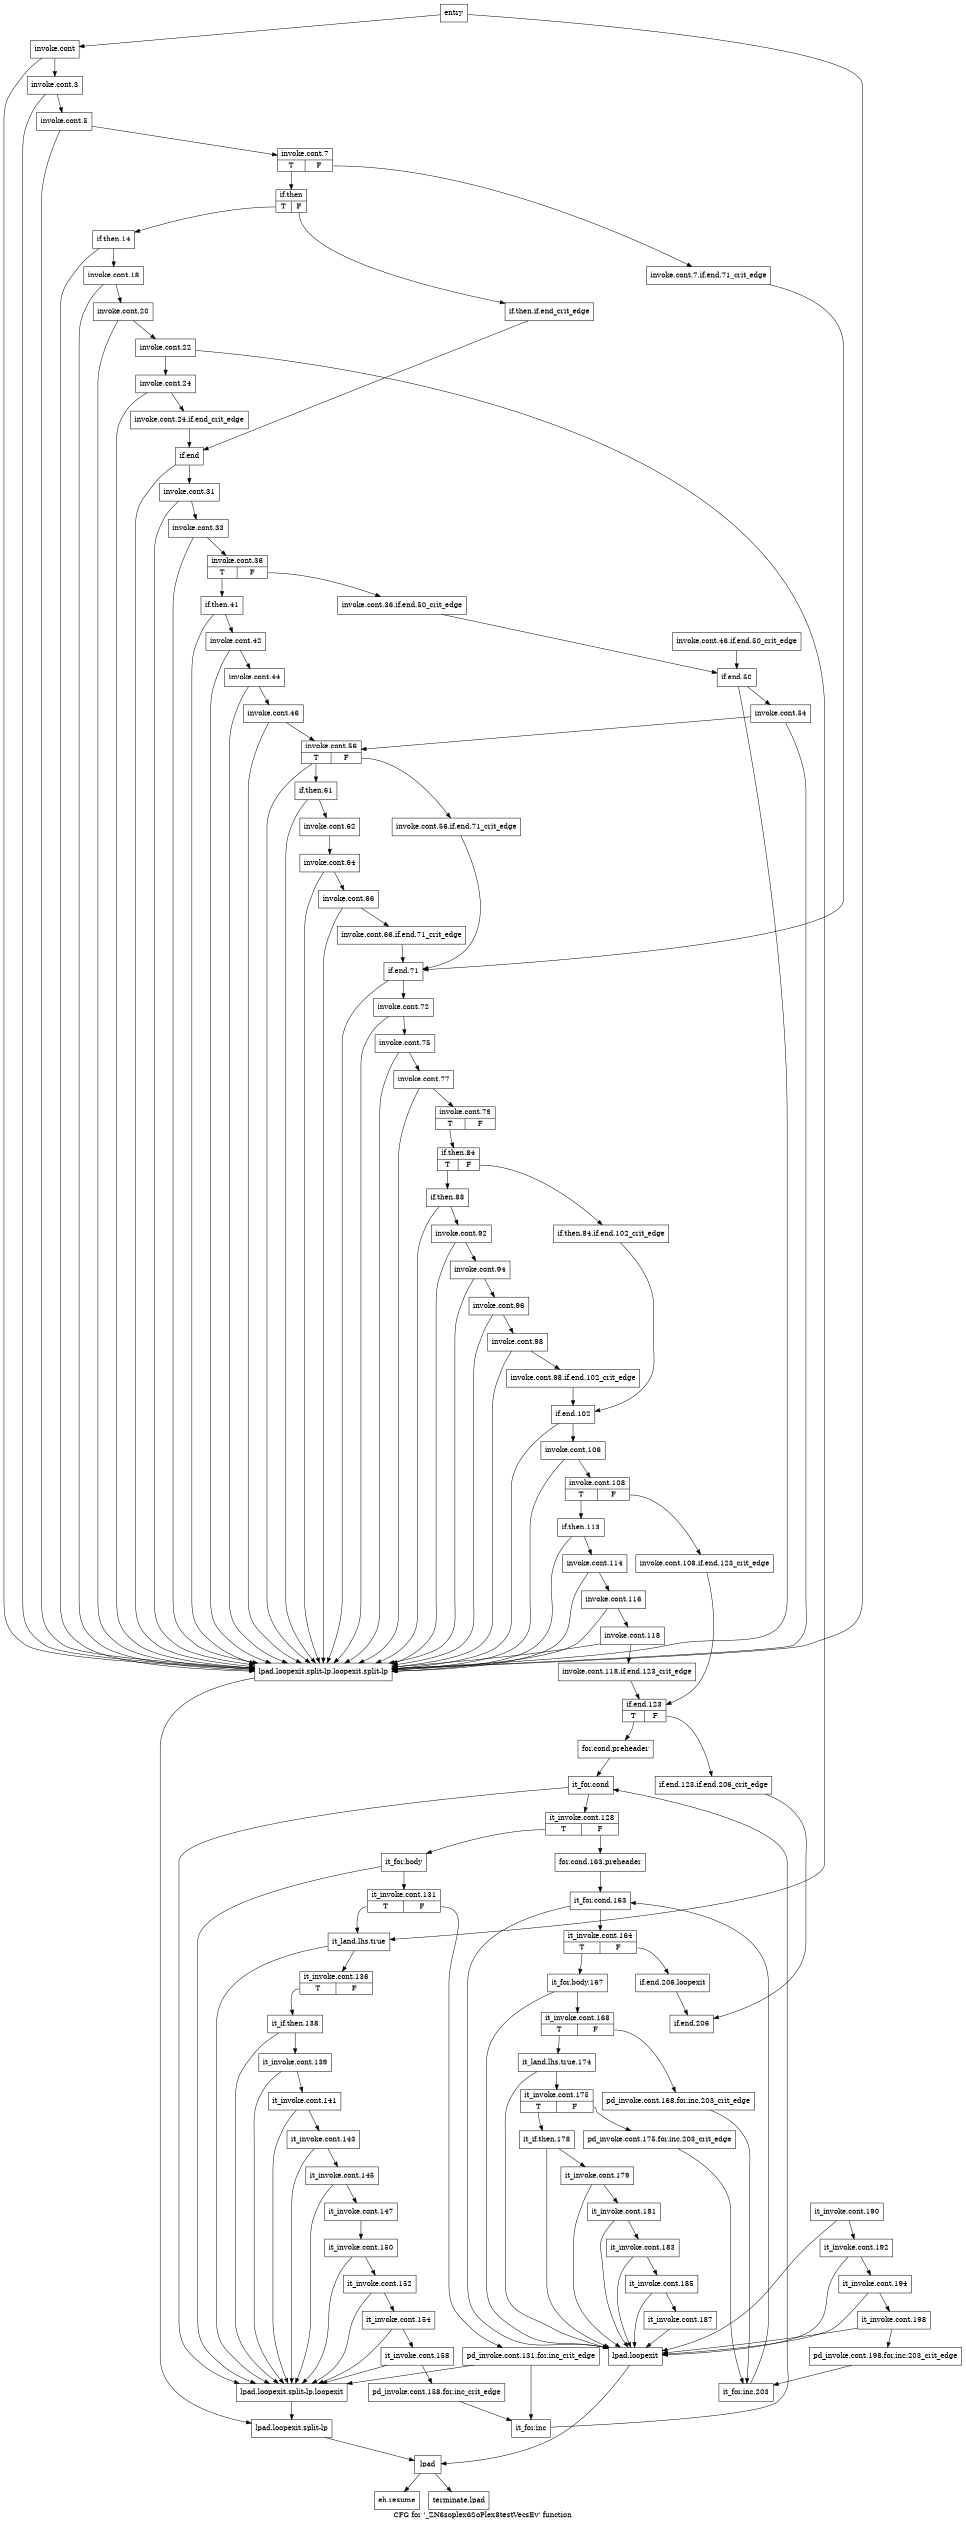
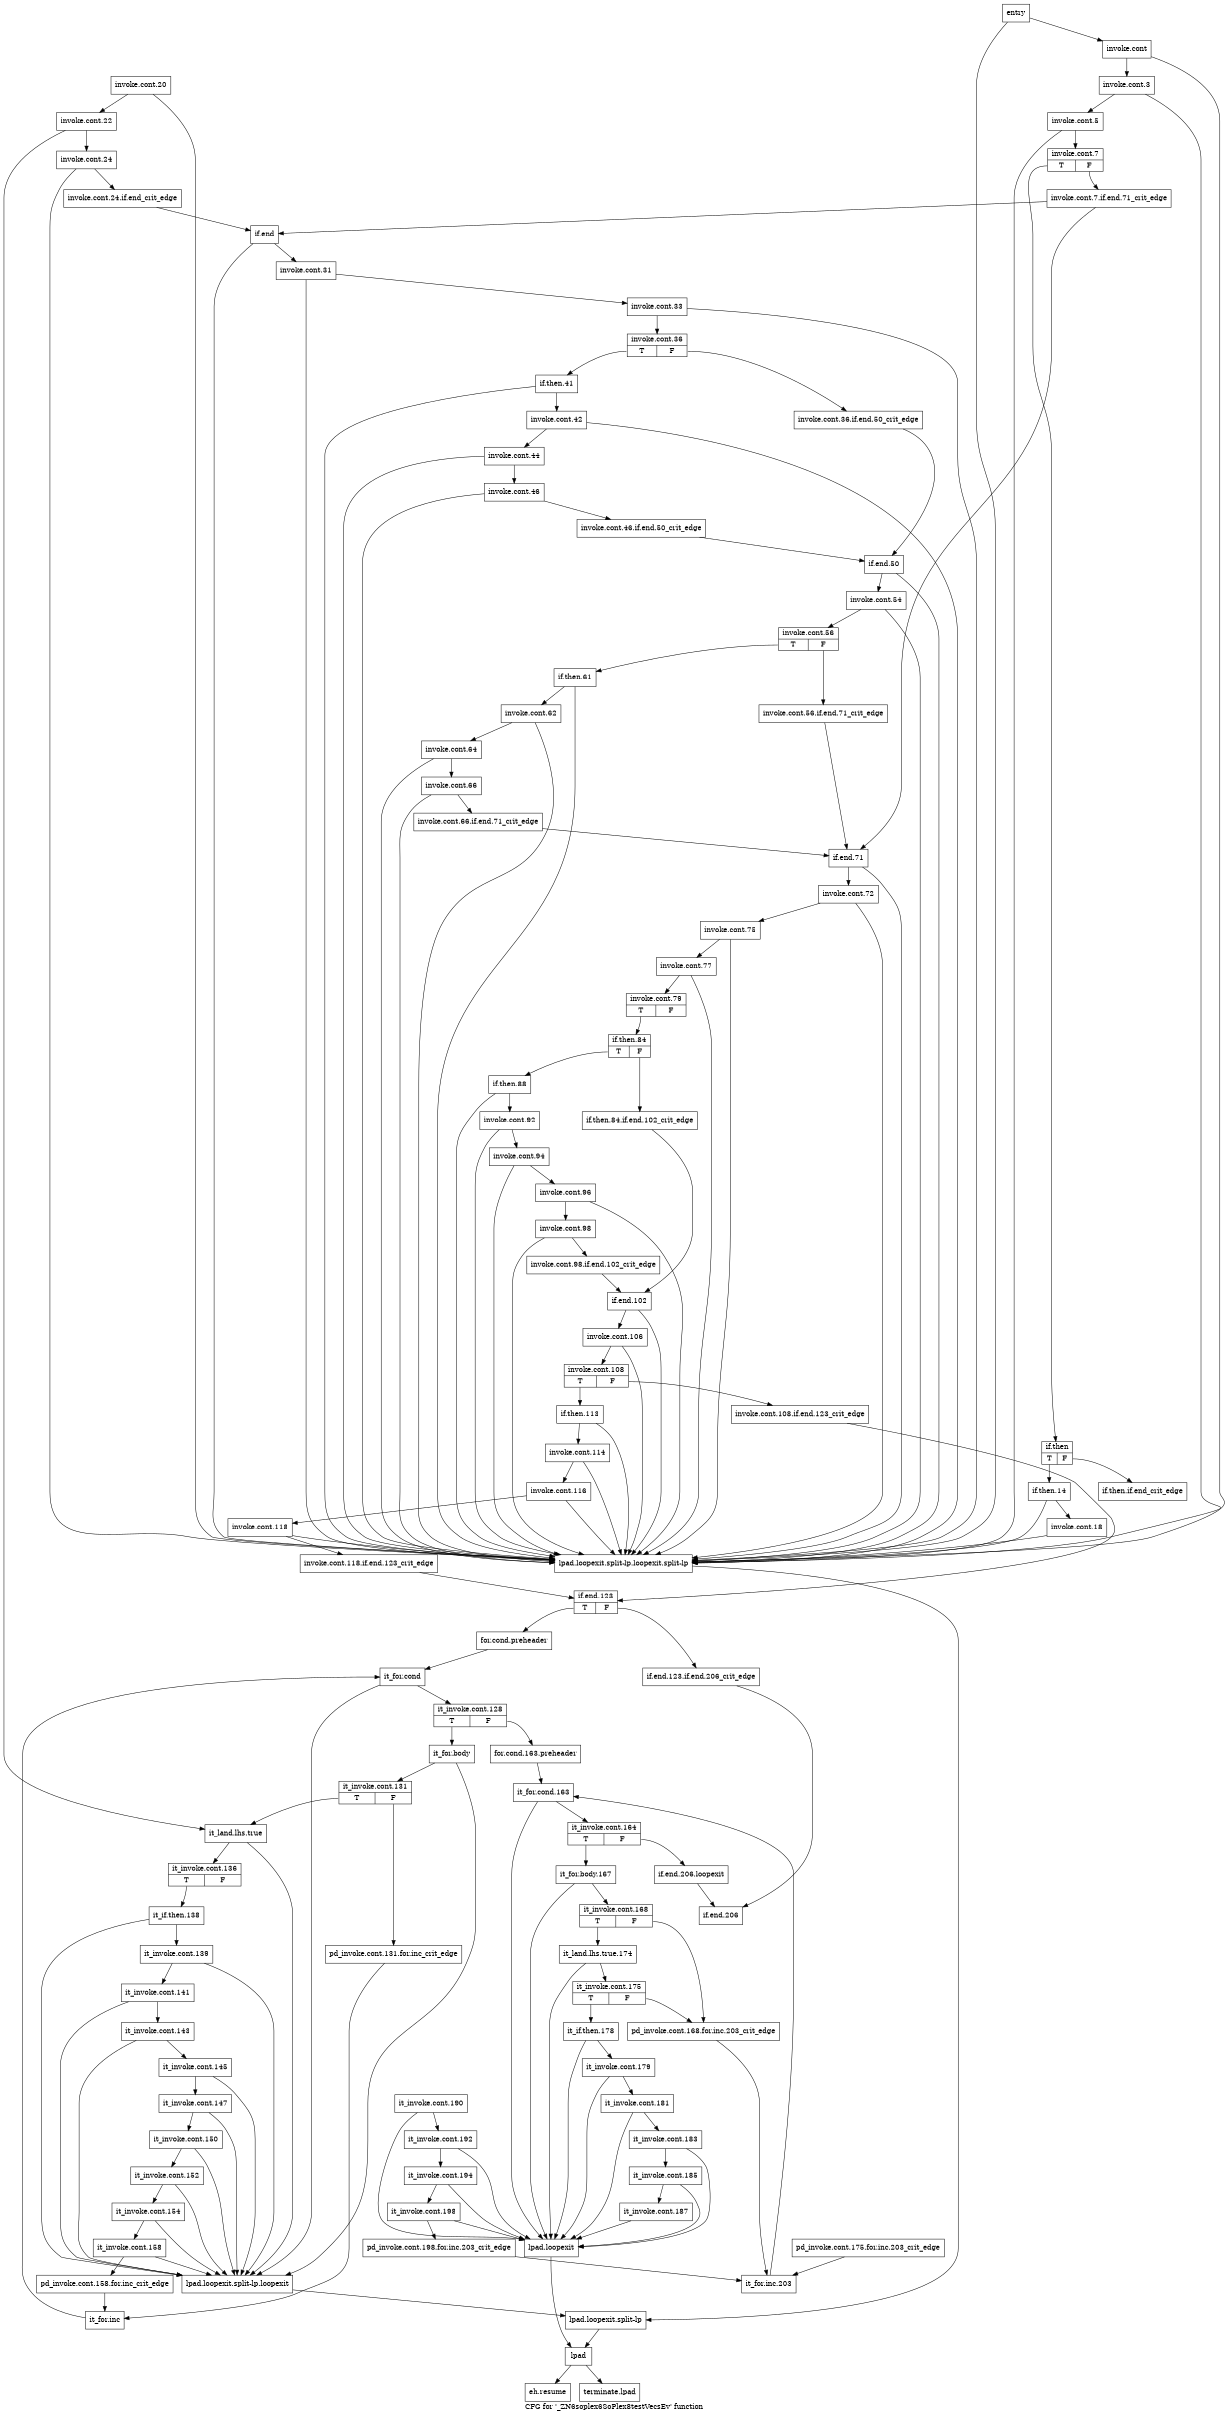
(118, 291) -> none
(368, 384) -> (665, 217)
(298, 730) -> (575, 510)
(267, 1210) -> (419, 1165)
(608, 2120) -> (668, 2007)
(413, 2374) -> (236, 2187)
